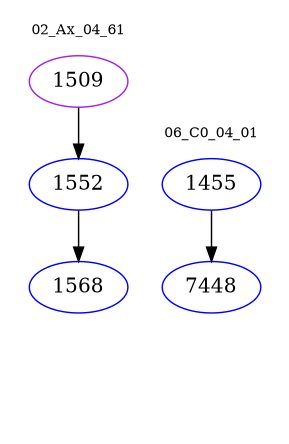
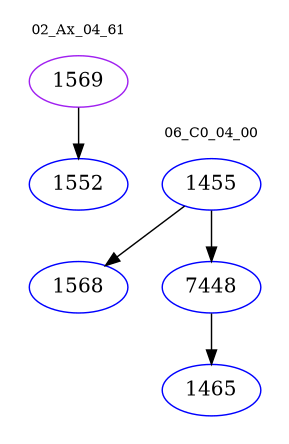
(79, 81) -> (79, 81)
(212, 134) -> (212, 134)
(79, 229) -> (161, 224)
none -> (212, 390)
